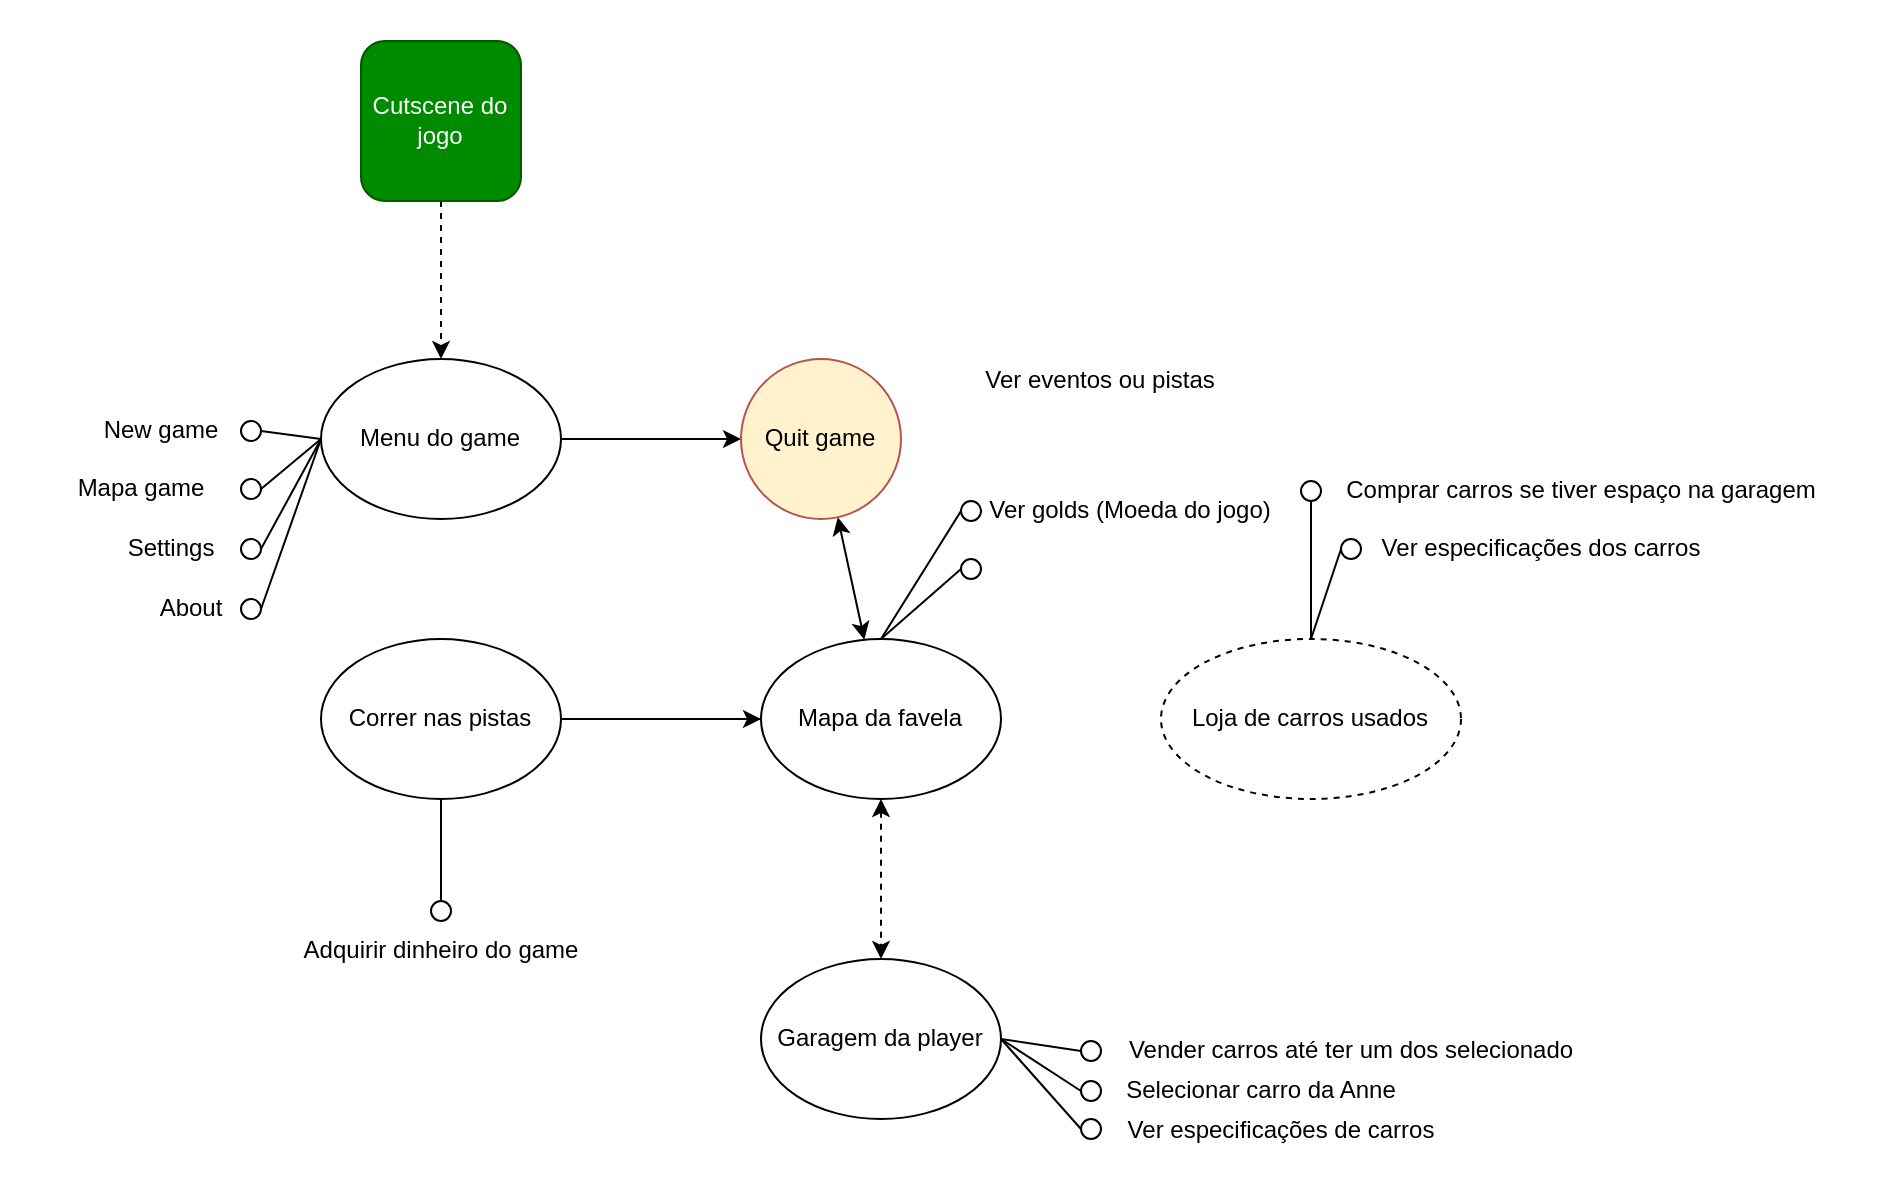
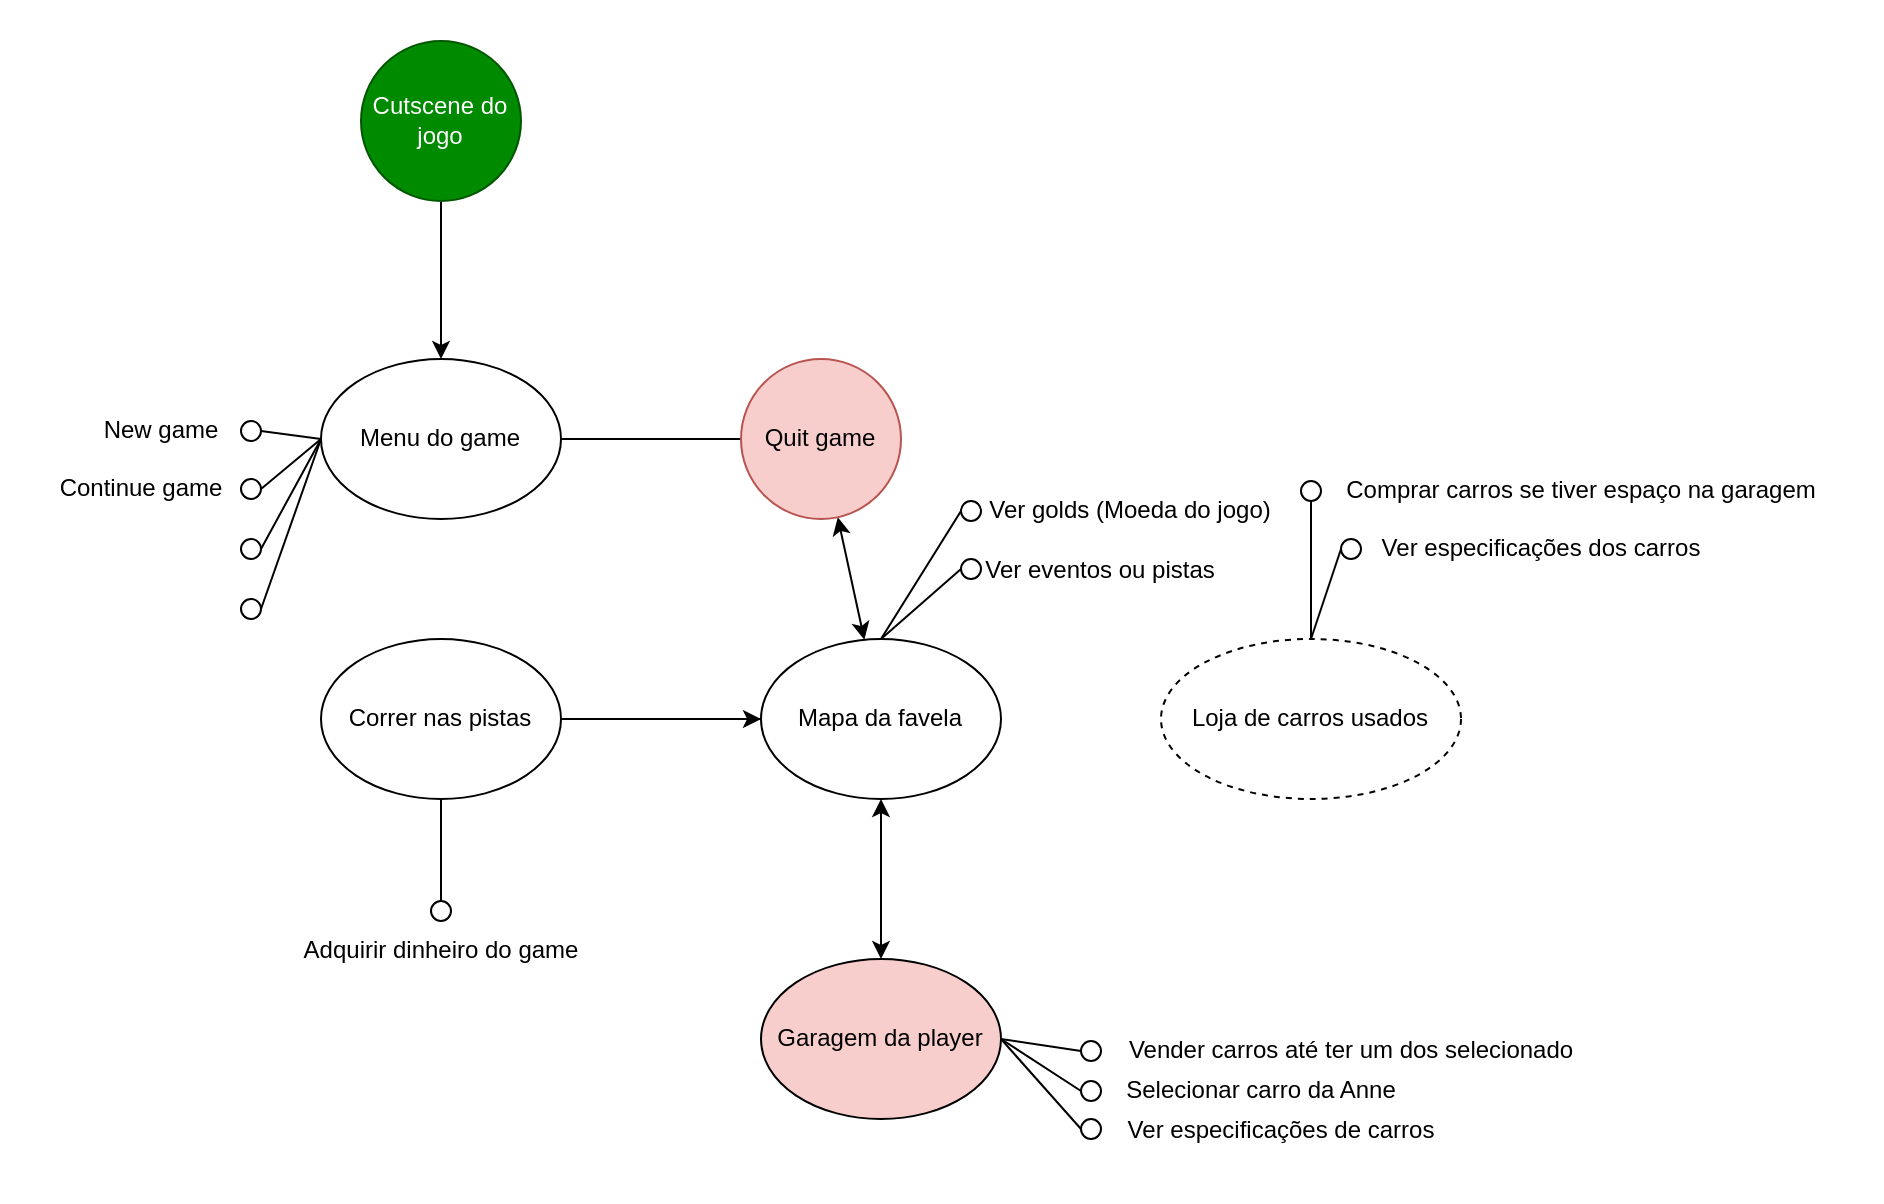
(441, 121) -> (441, 121)
(441, 274) -> (441, 274)
(1101, 381) -> (1101, 571)
(726, 439) -> (731, 439)
(821, 439) -> (821, 439)
(142, 489) -> (142, 489)
(171, 549) -> none
(191, 609) -> none
(881, 880) -> (881, 880)
(881, 1039) -> (881, 1039)
